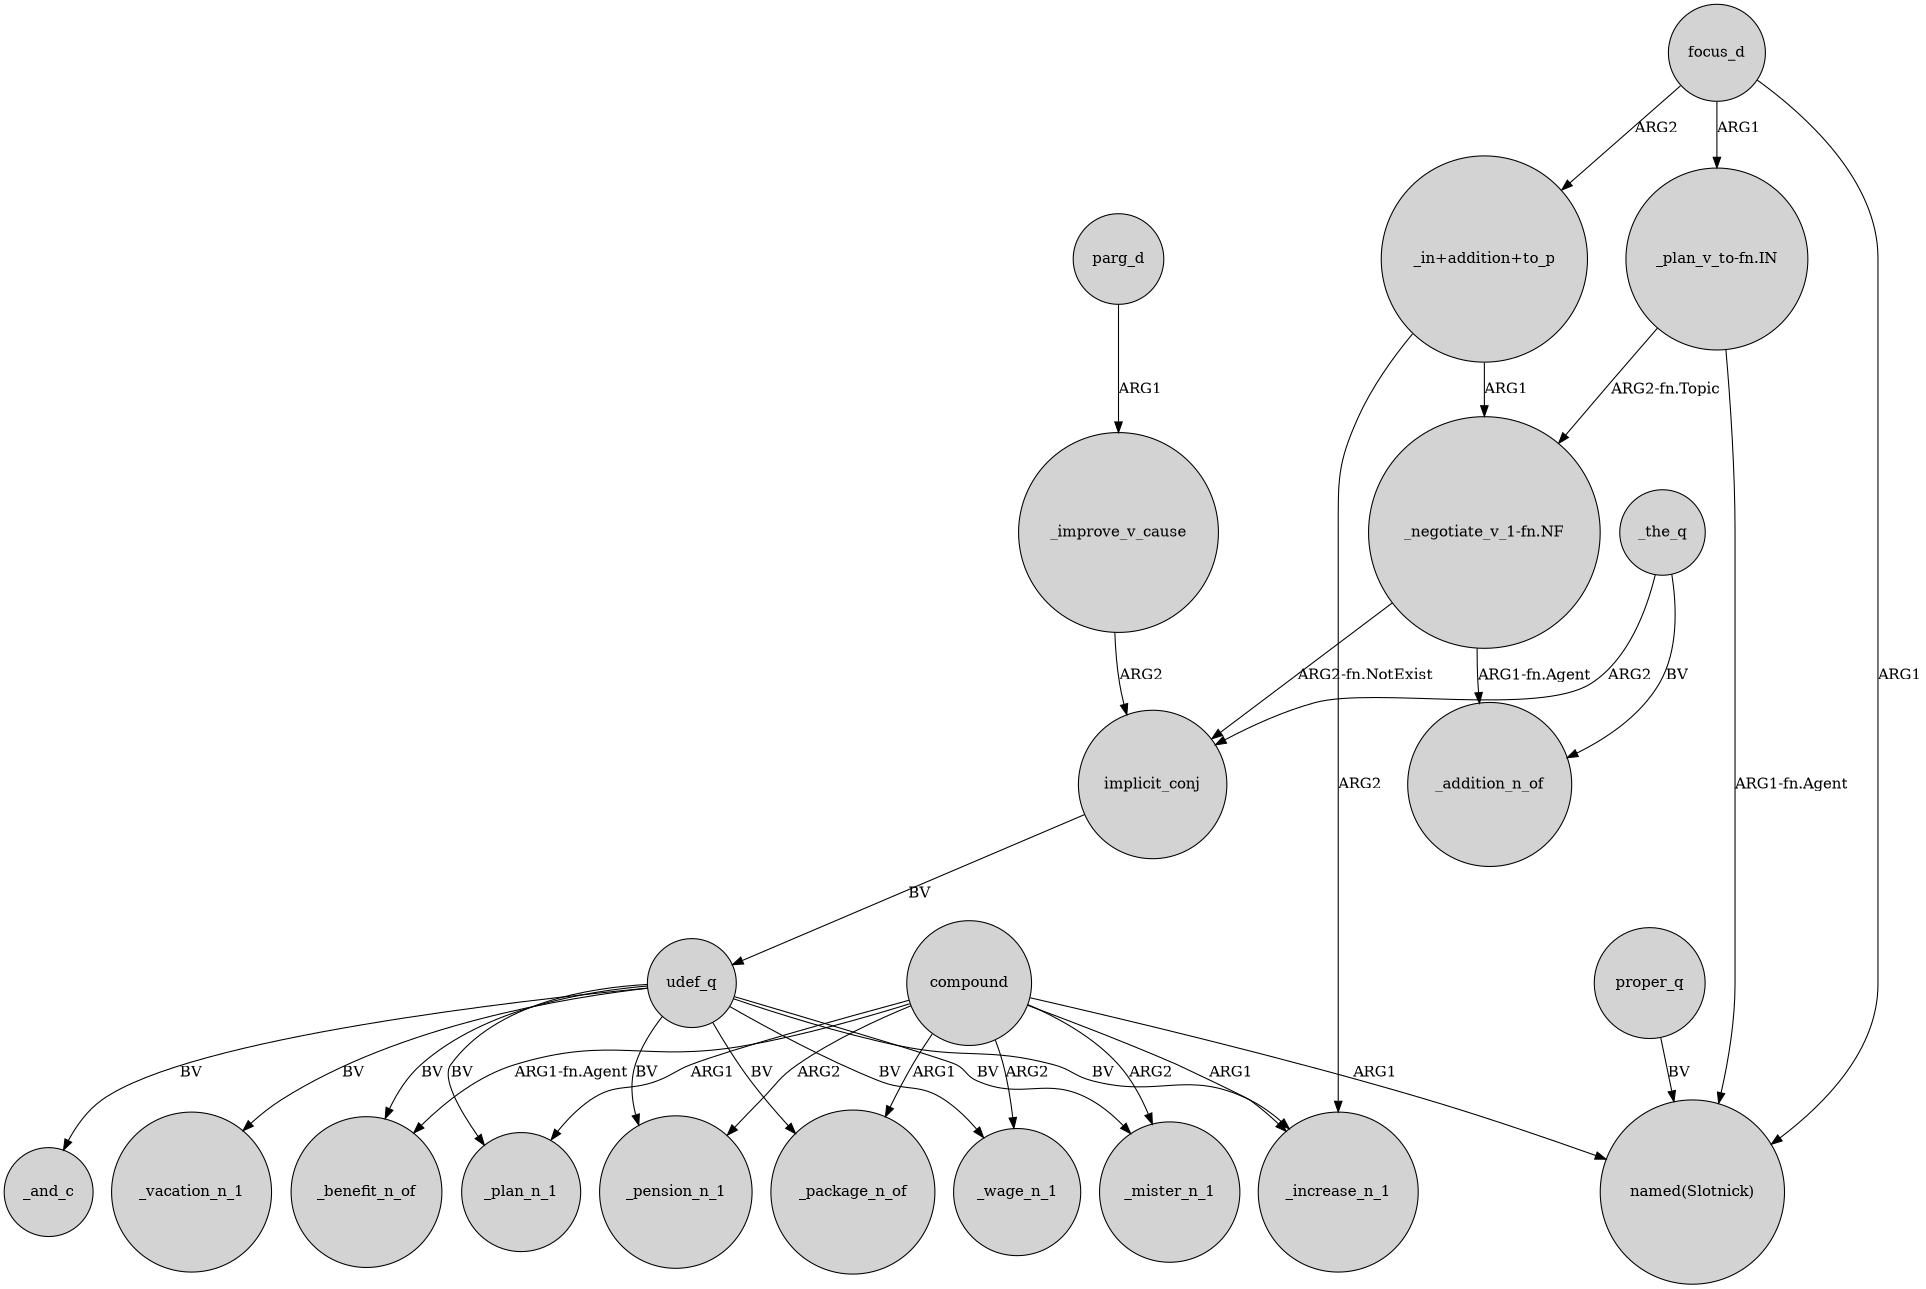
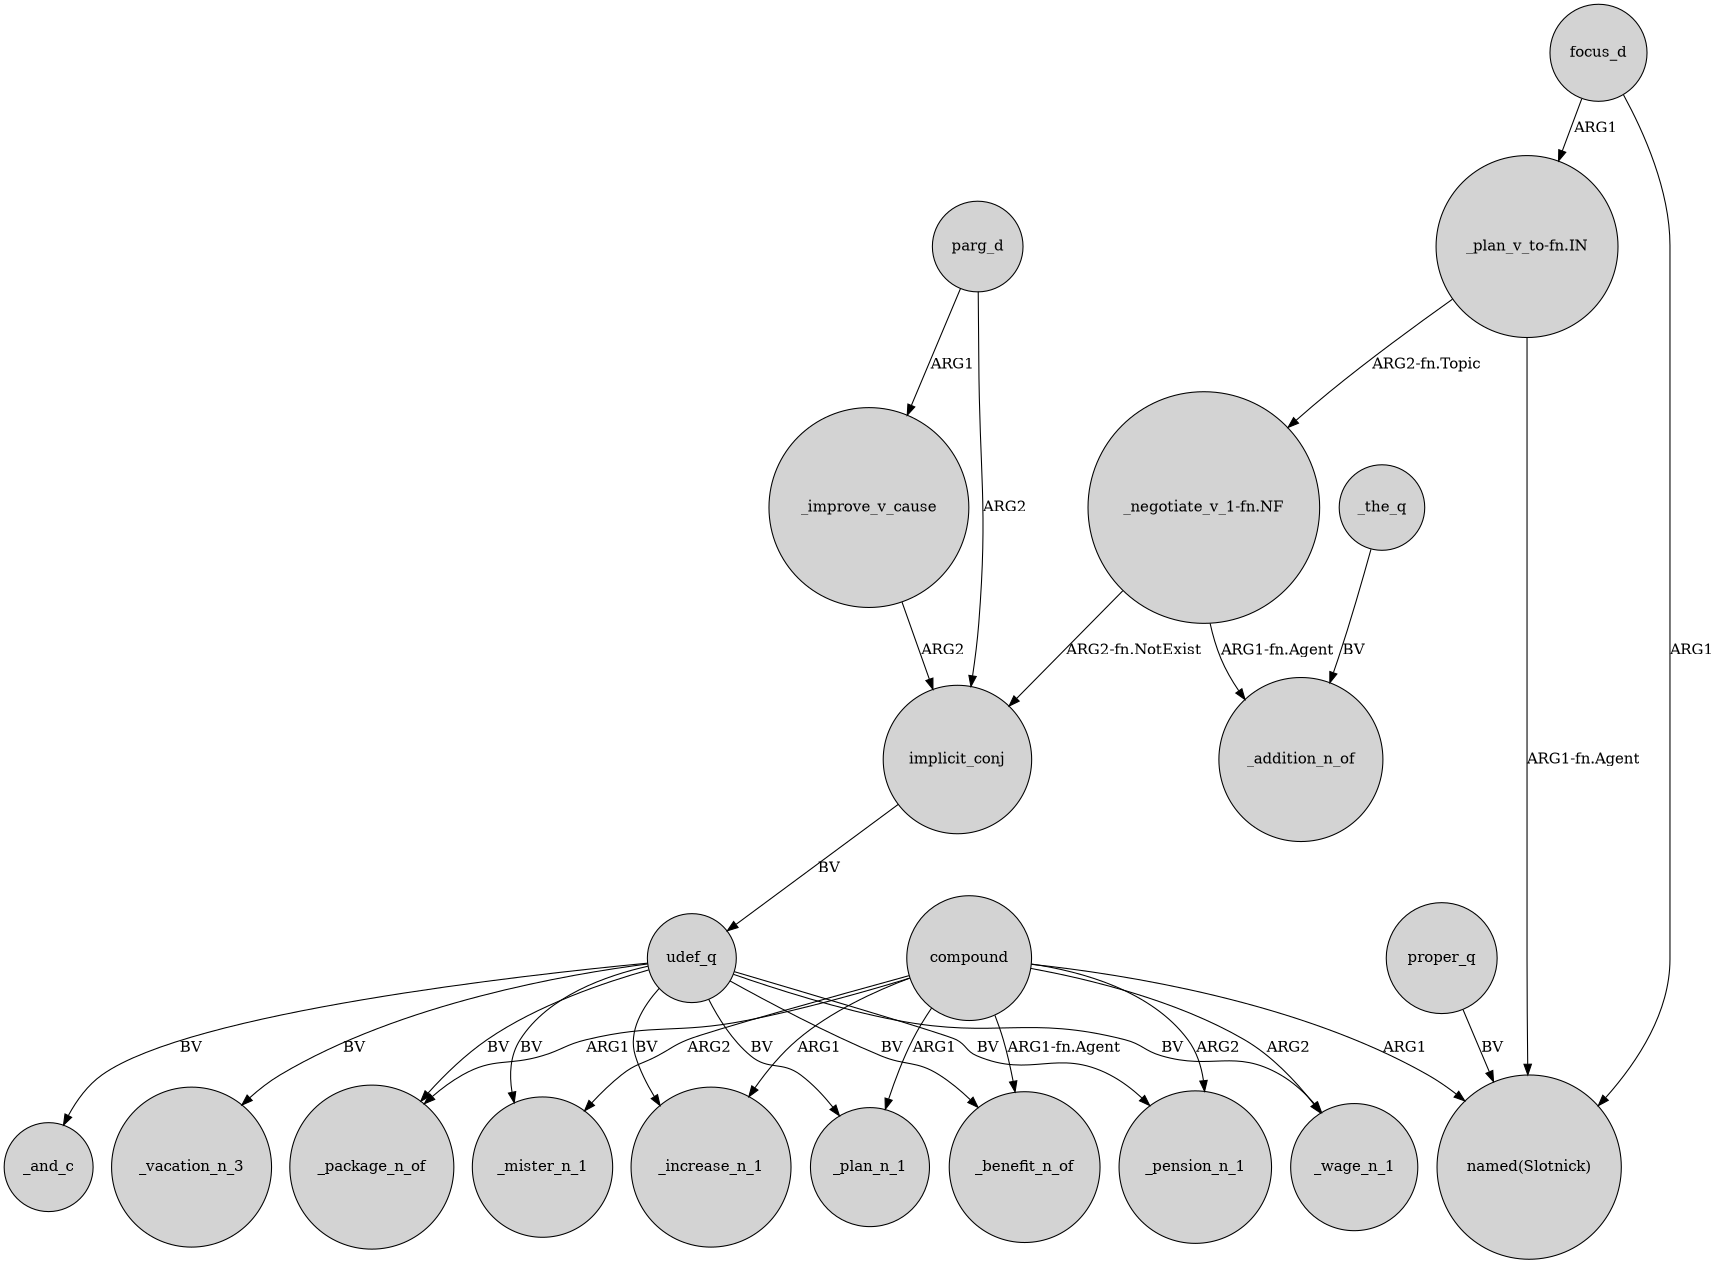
(1484, 259) -> none
(1470, 700) -> (982, 484)
(192, 1192) -> (192, 1167)
